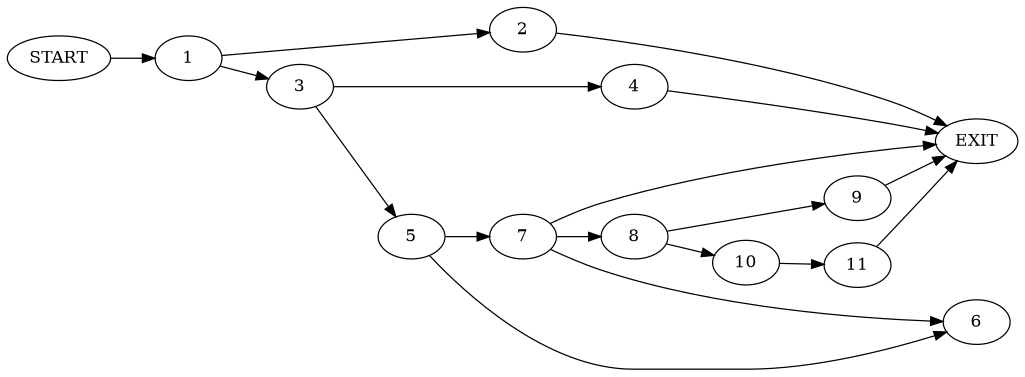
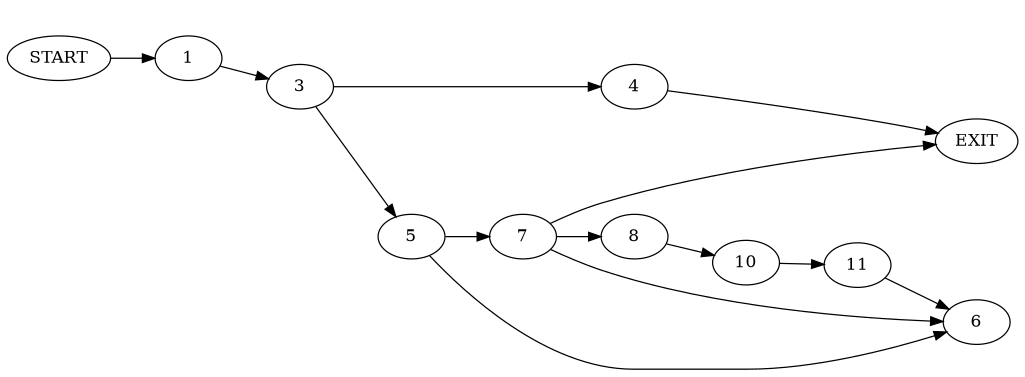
(523, 30) -> none
(858, 198) -> none
(913, 209) -> (911, 291)
